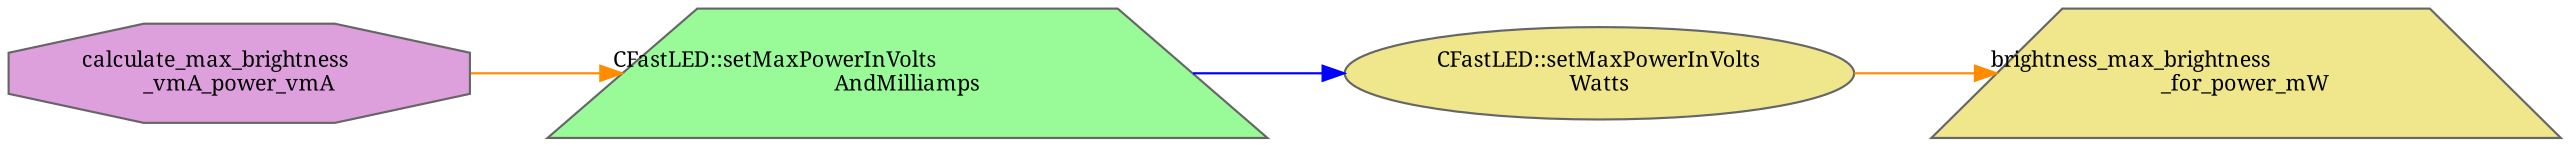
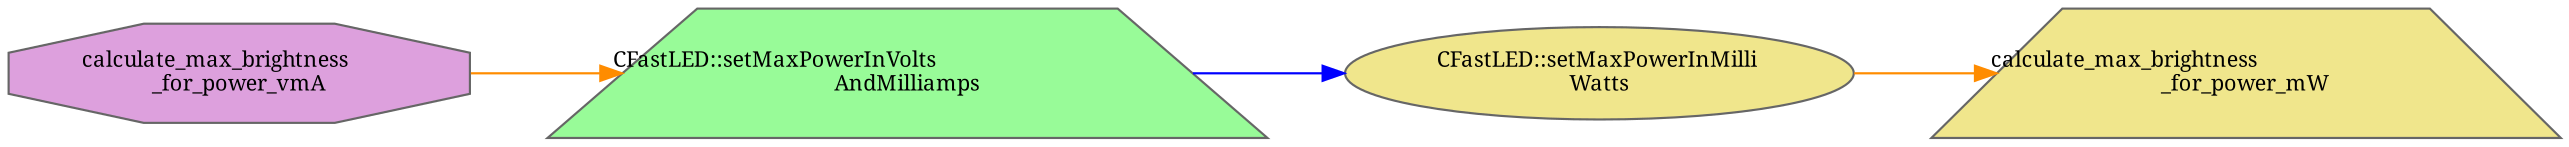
(239, 73) -> (239, 73)
(1599, 73) -> (1599, 73)
(2246, 73) -> (2246, 73)
